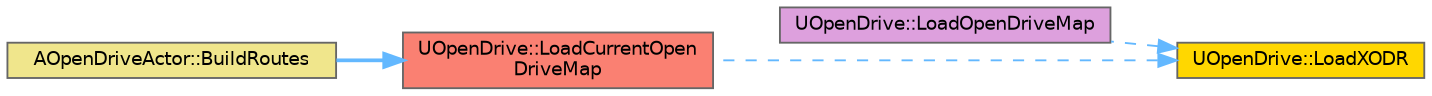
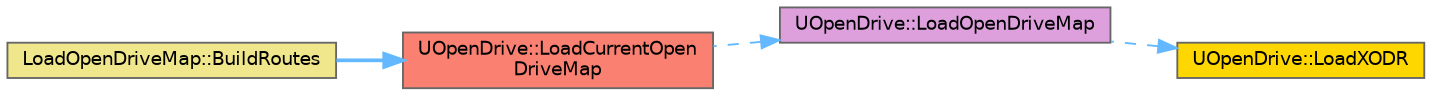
(172, 60) -> (172, 60)
(936, 60) -> (737, 44)
